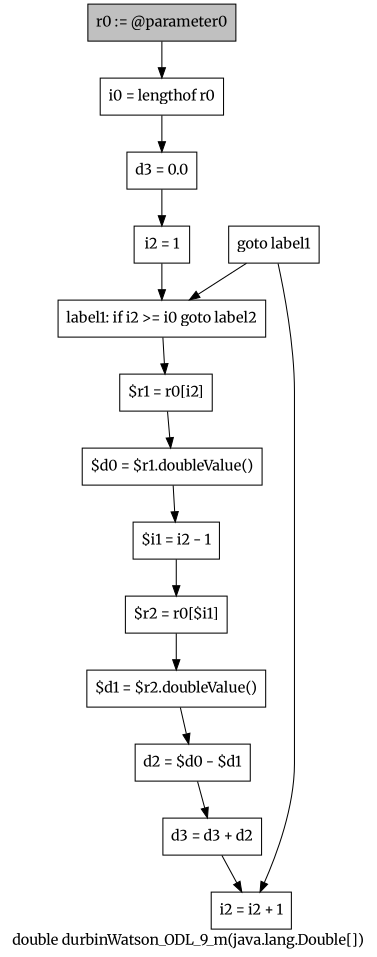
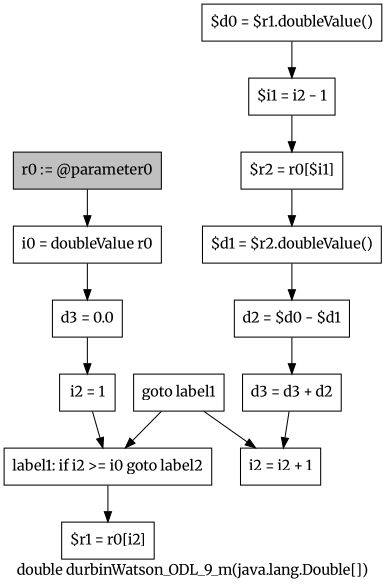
(162, 97) -> (87, 245)
(169, 425) -> none
